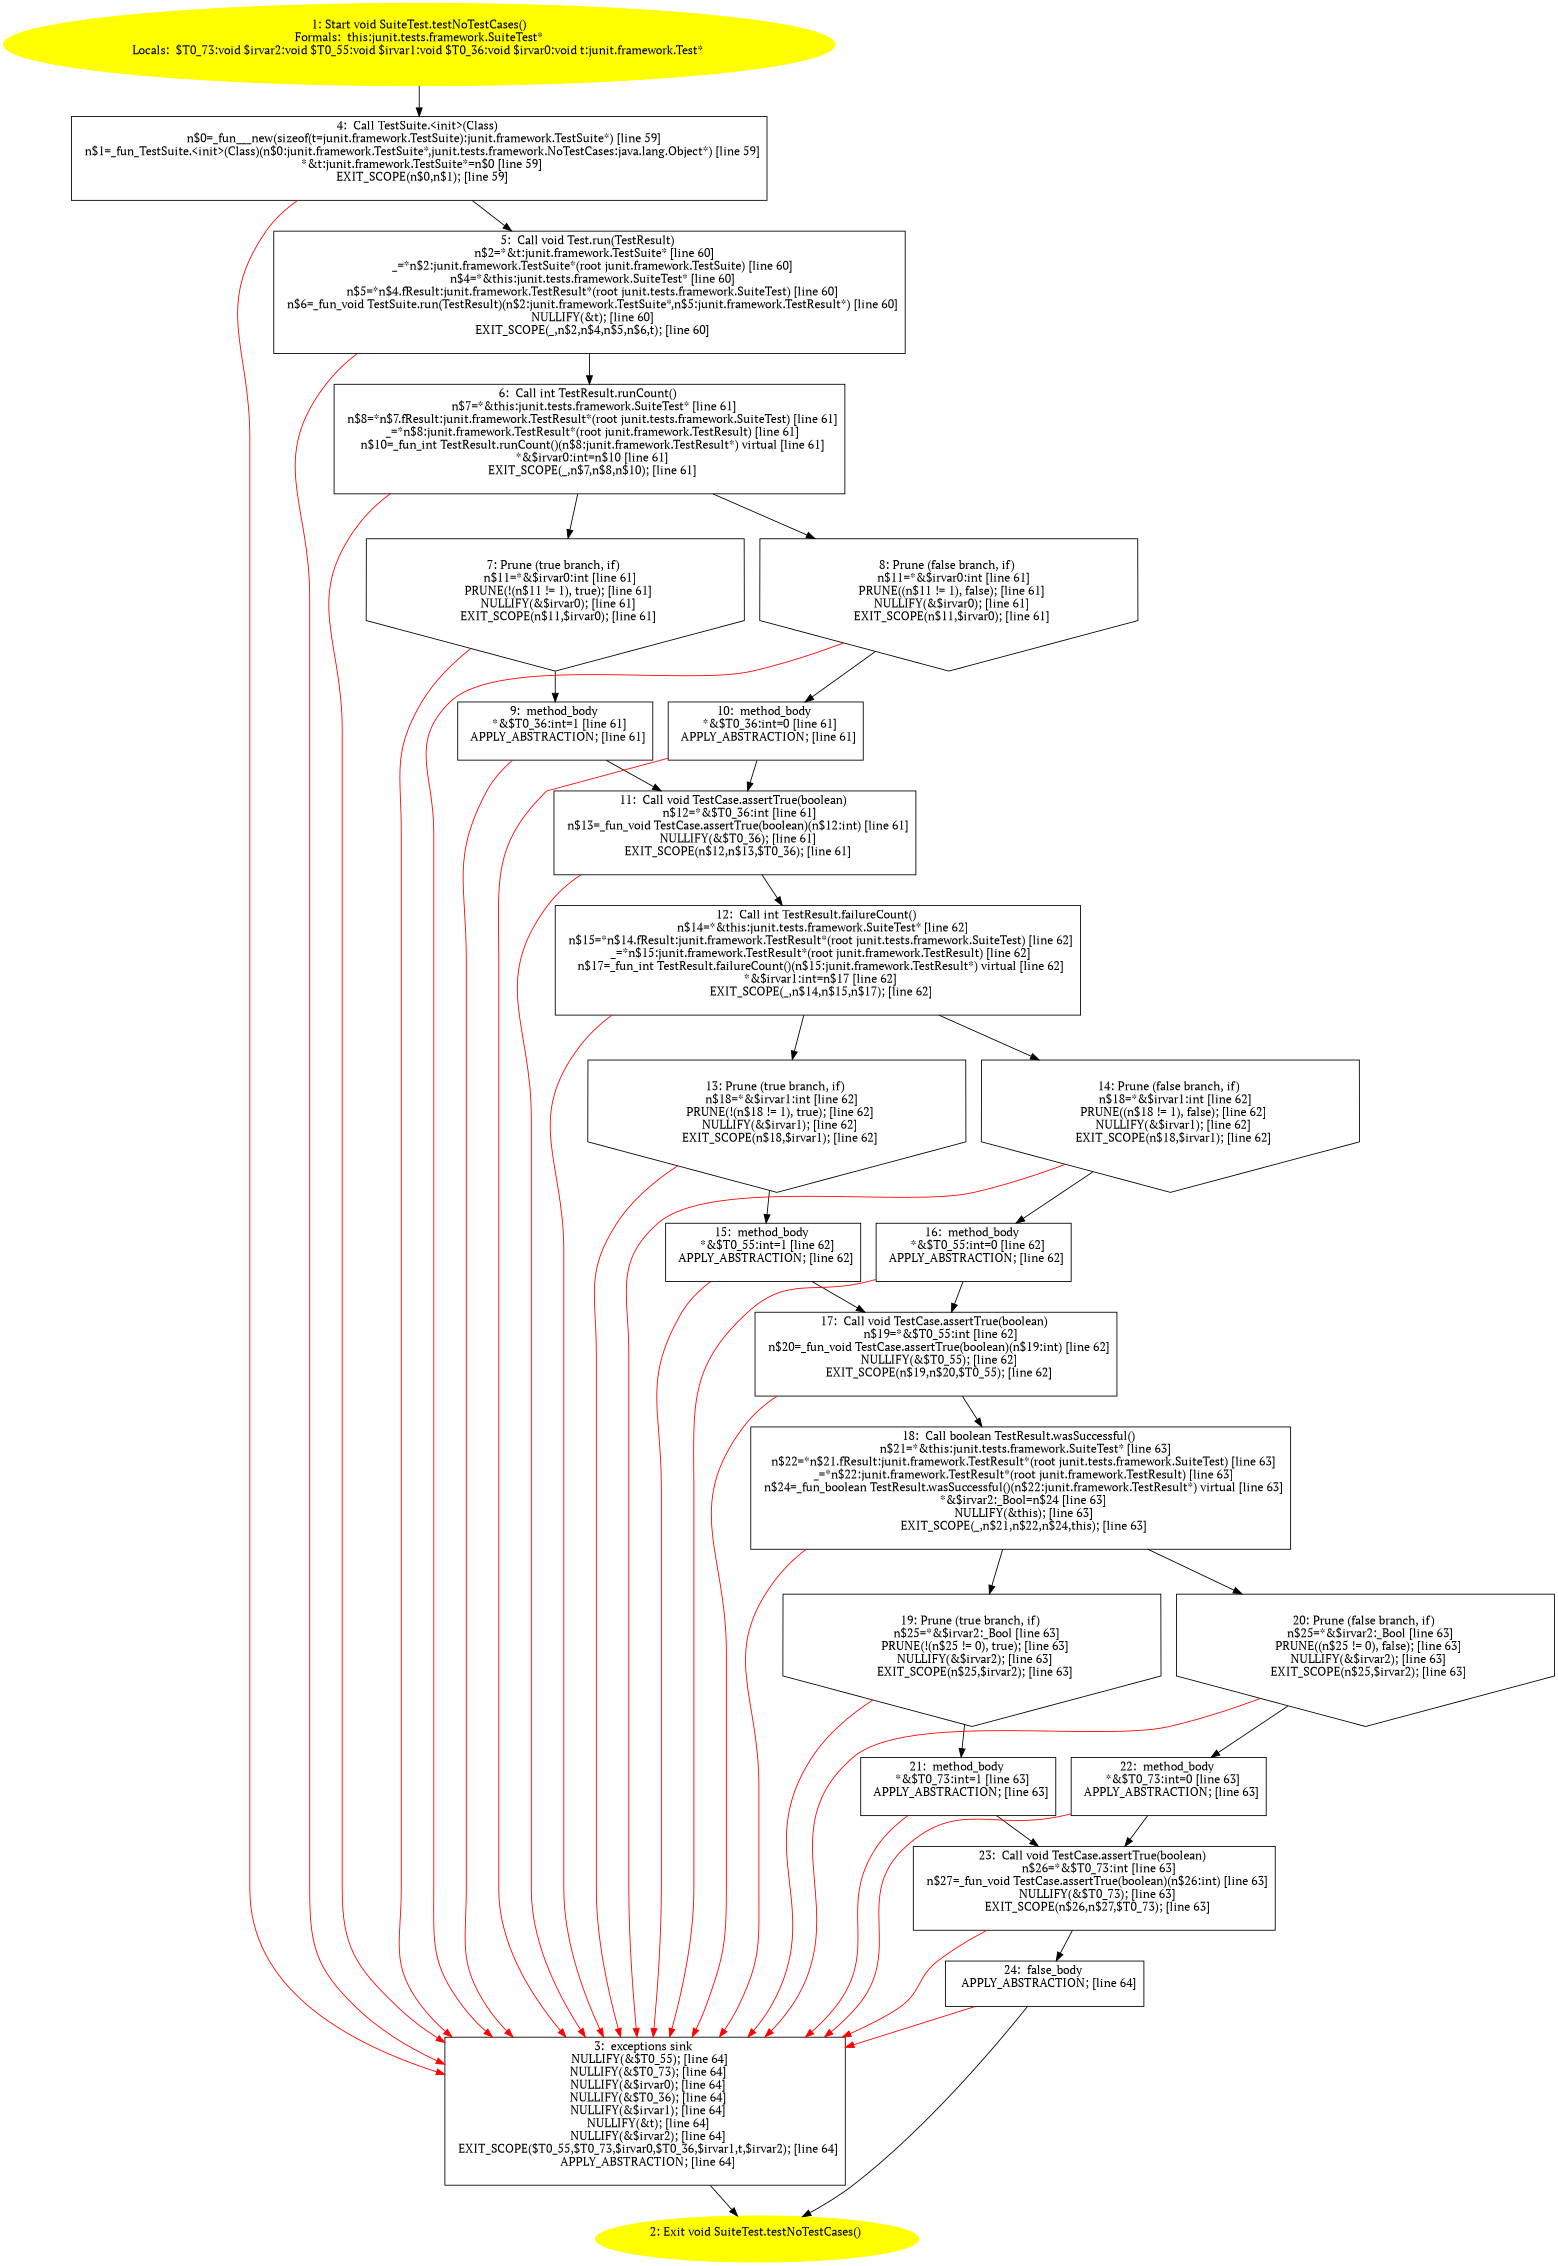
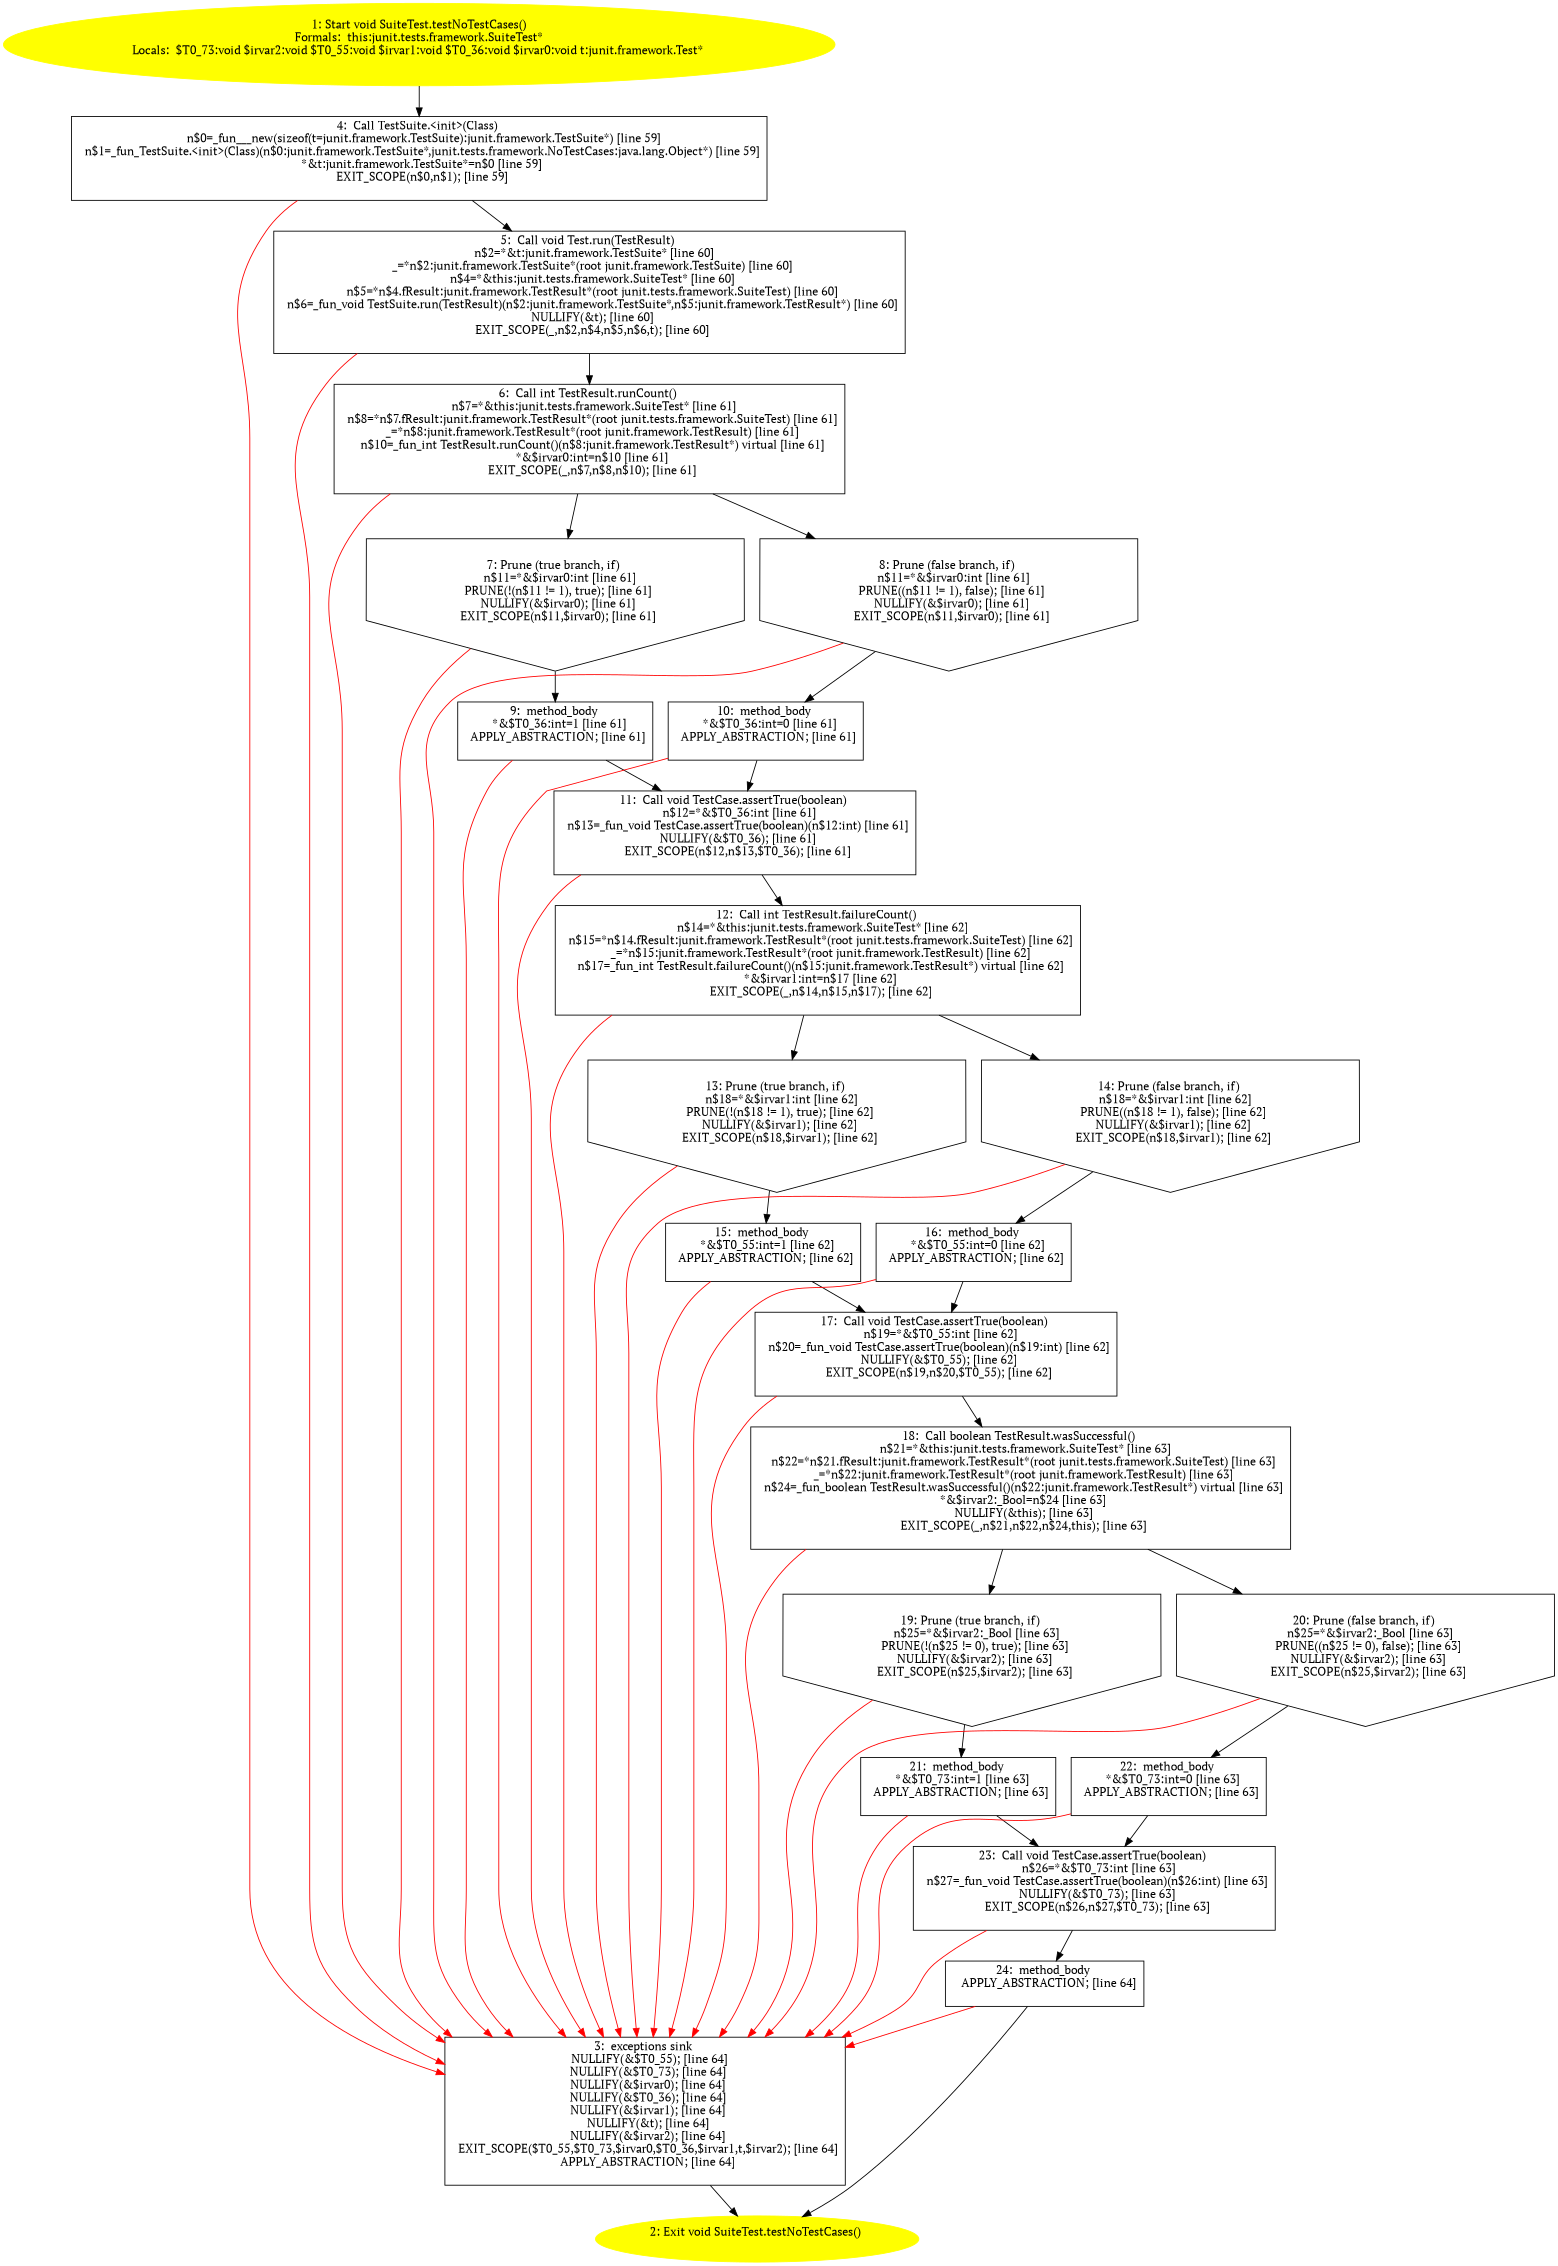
(1045, 1984) -> (1045, 1984)
